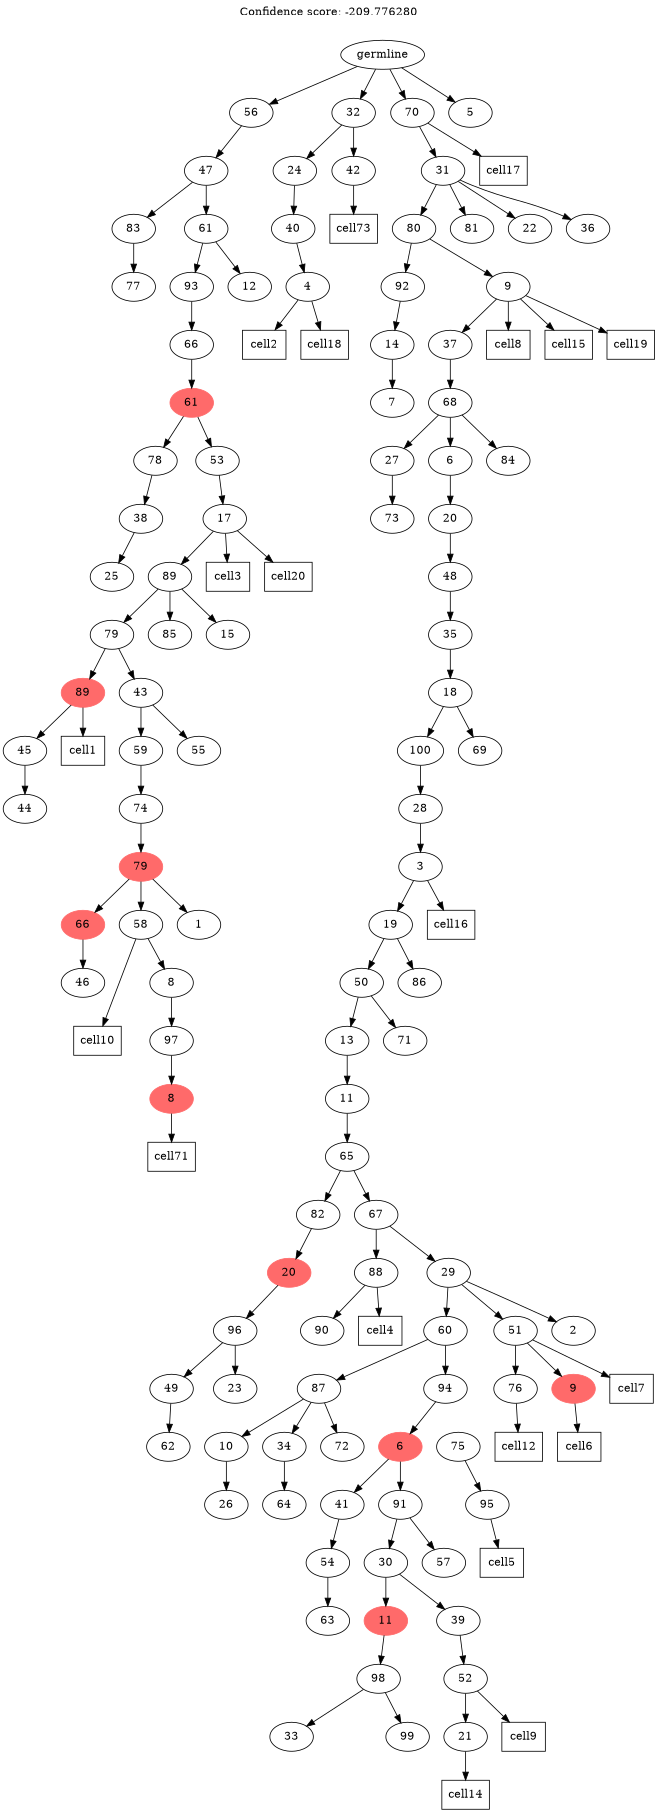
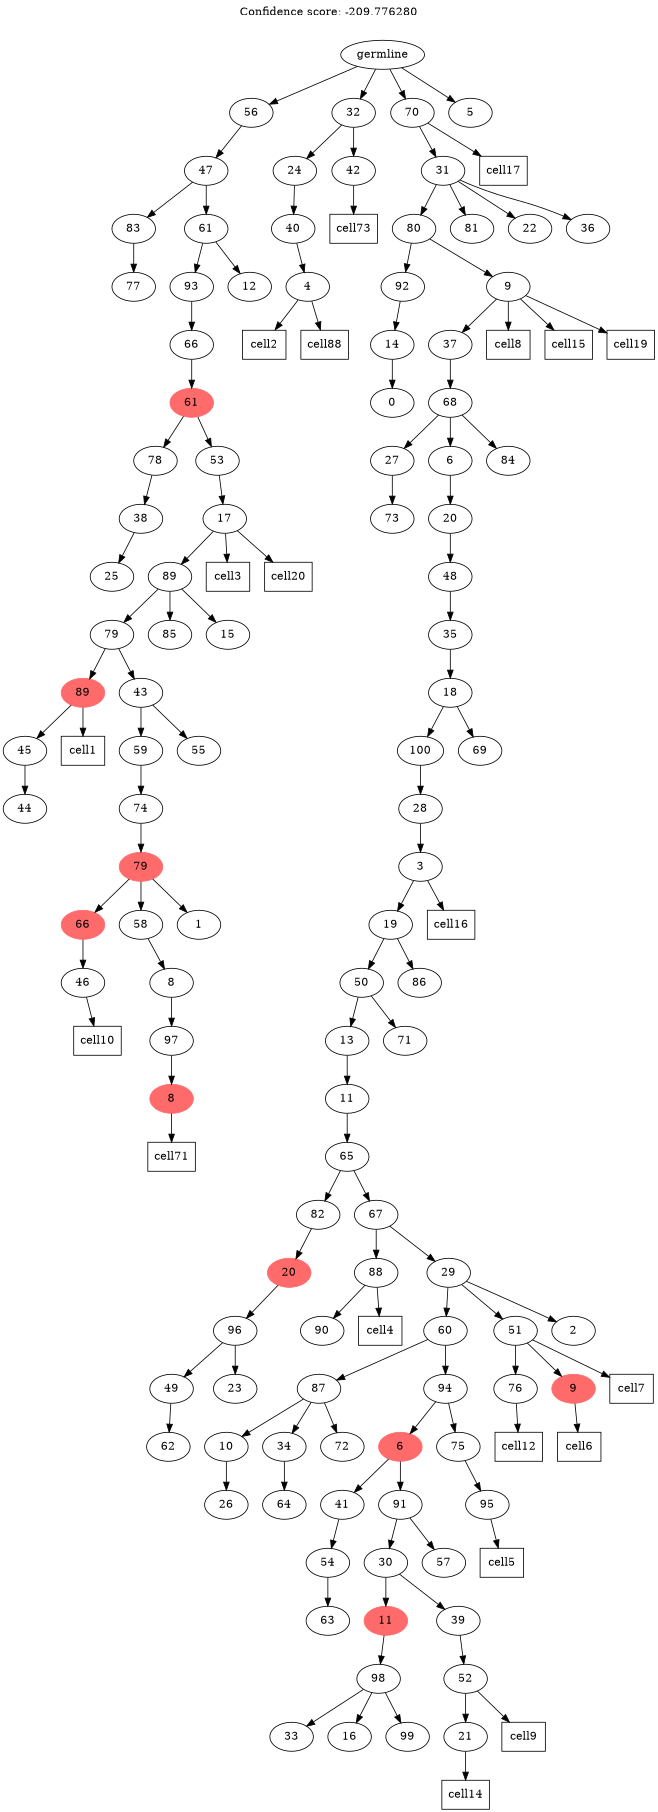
(325, 345) -> (325, 345)
(392, 403) -> (392, 403)
(121, 979) -> (89, 1008)
none -> (451, 1414)
none -> (350, 1737)
